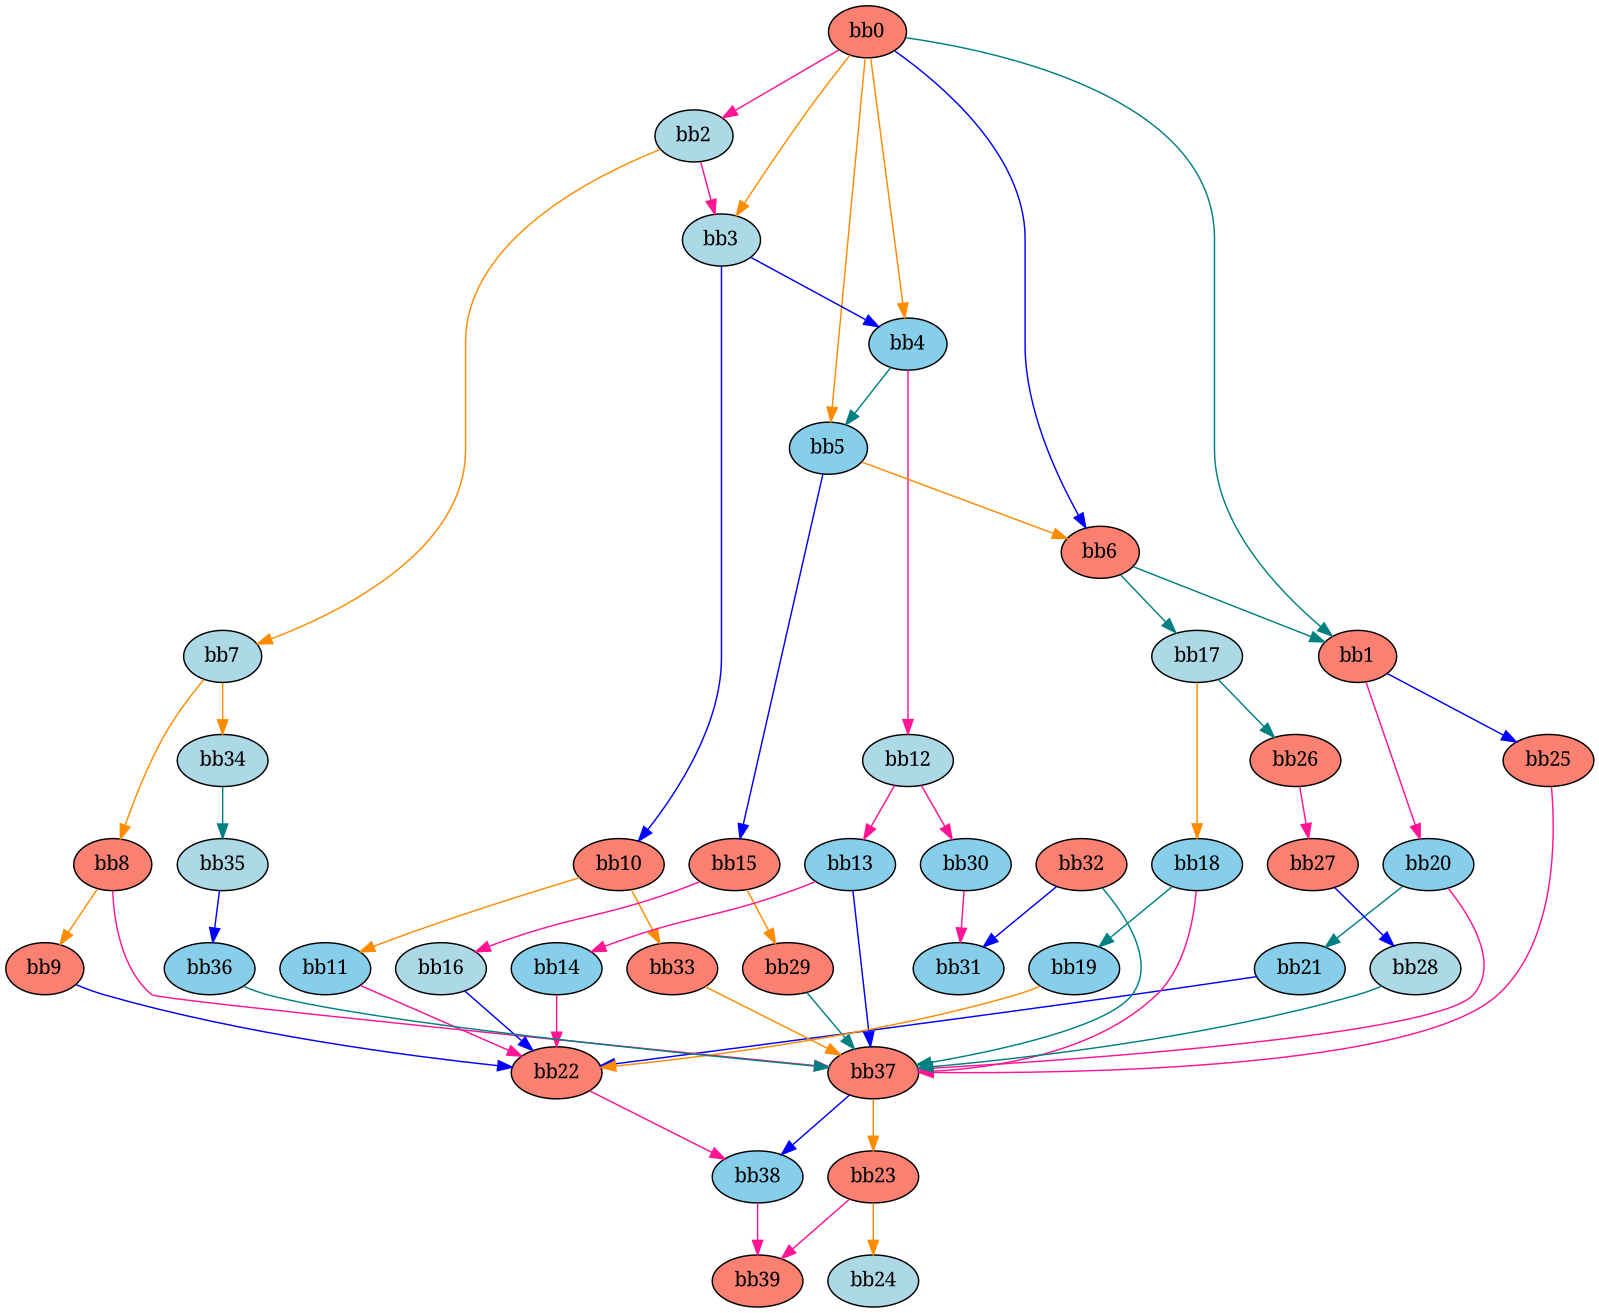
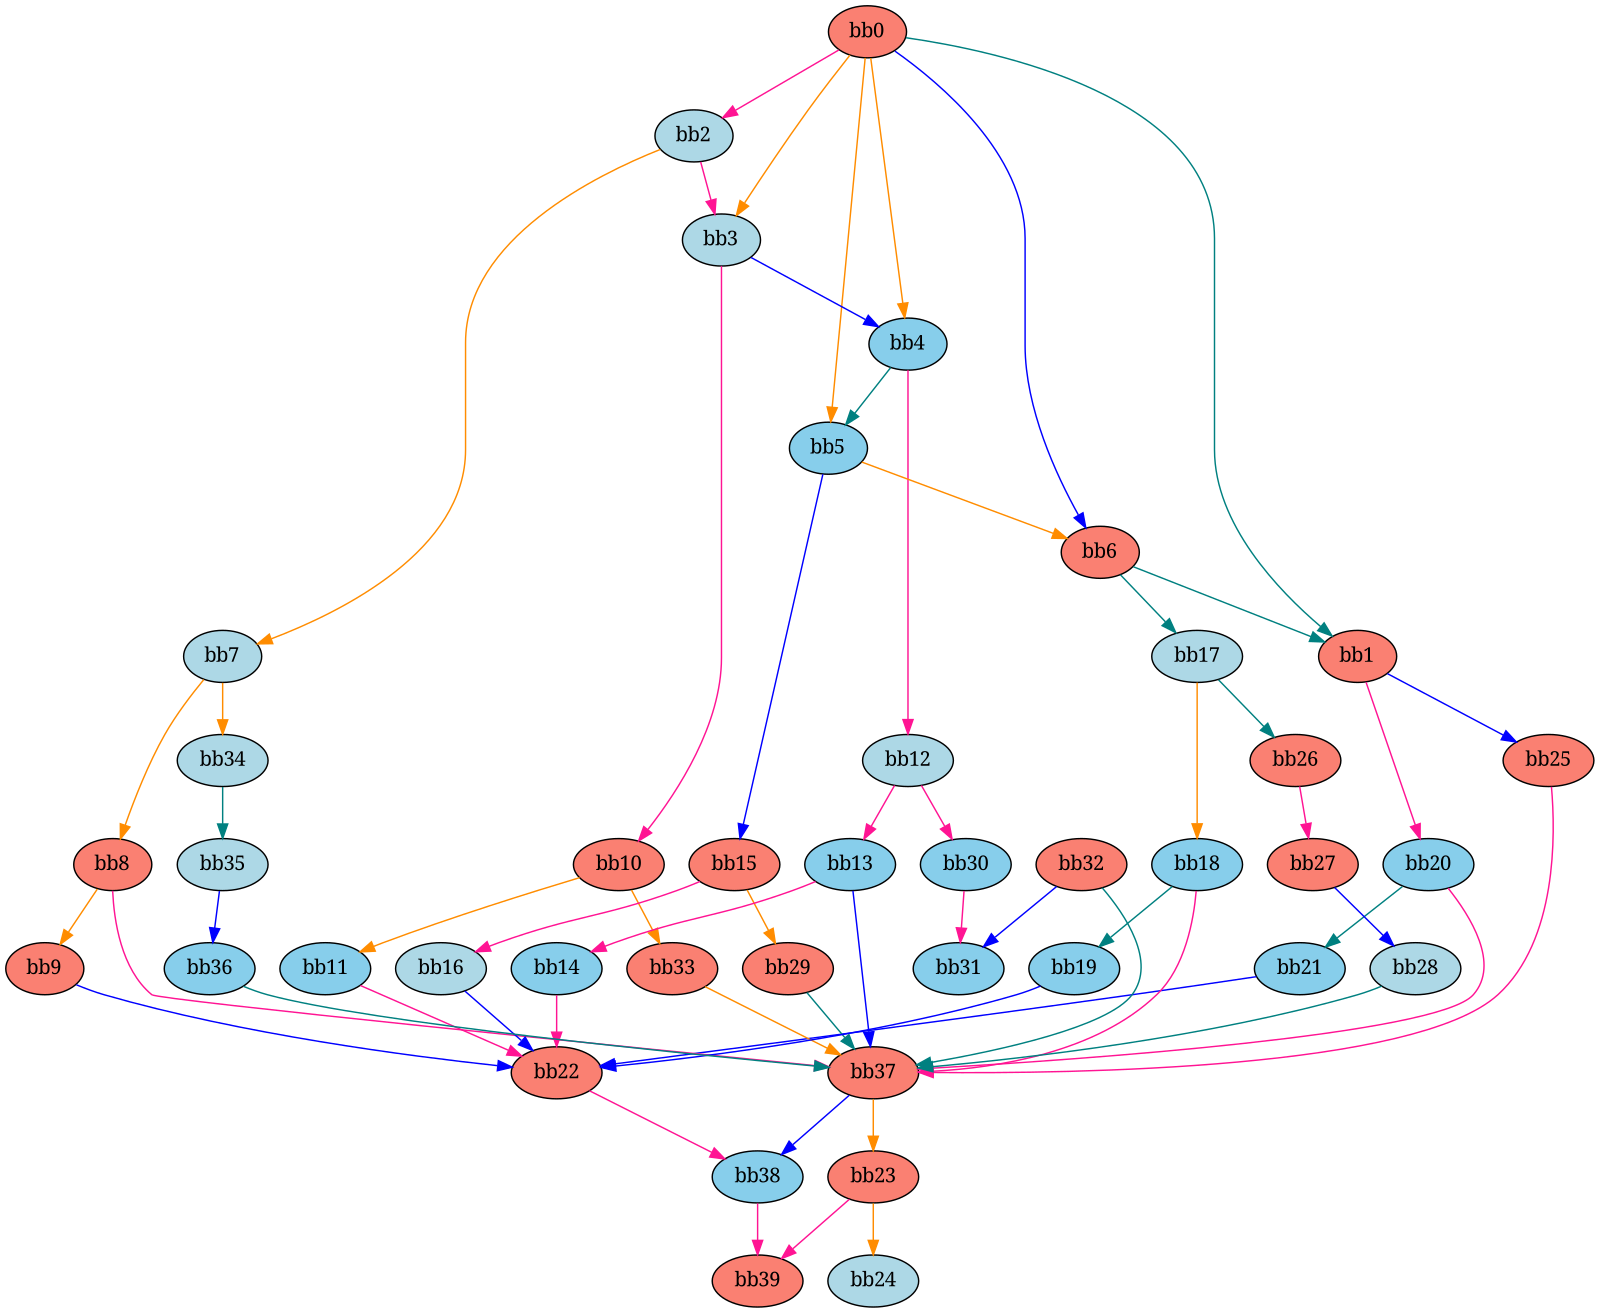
(721, 557) -> (721, 557)
(830, 1037) -> (830, 1037)
